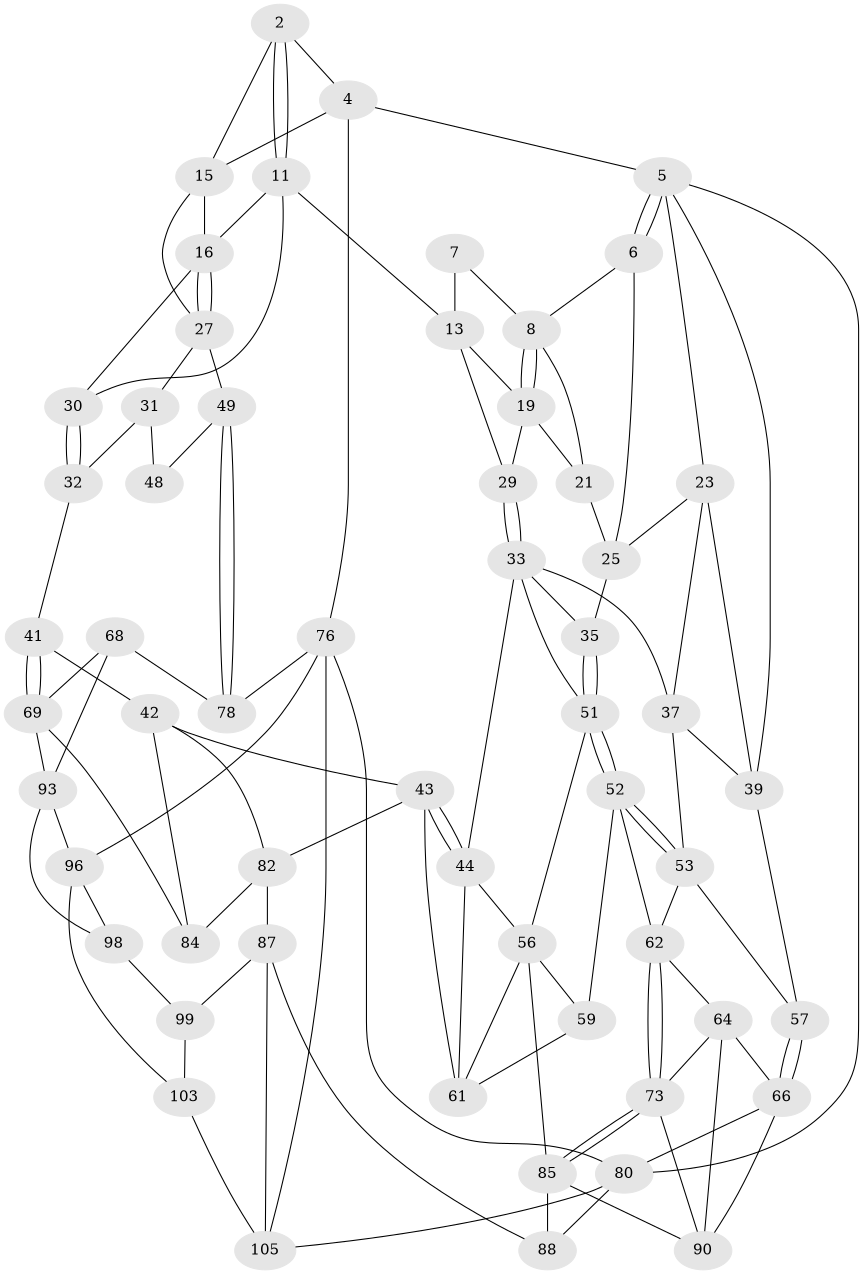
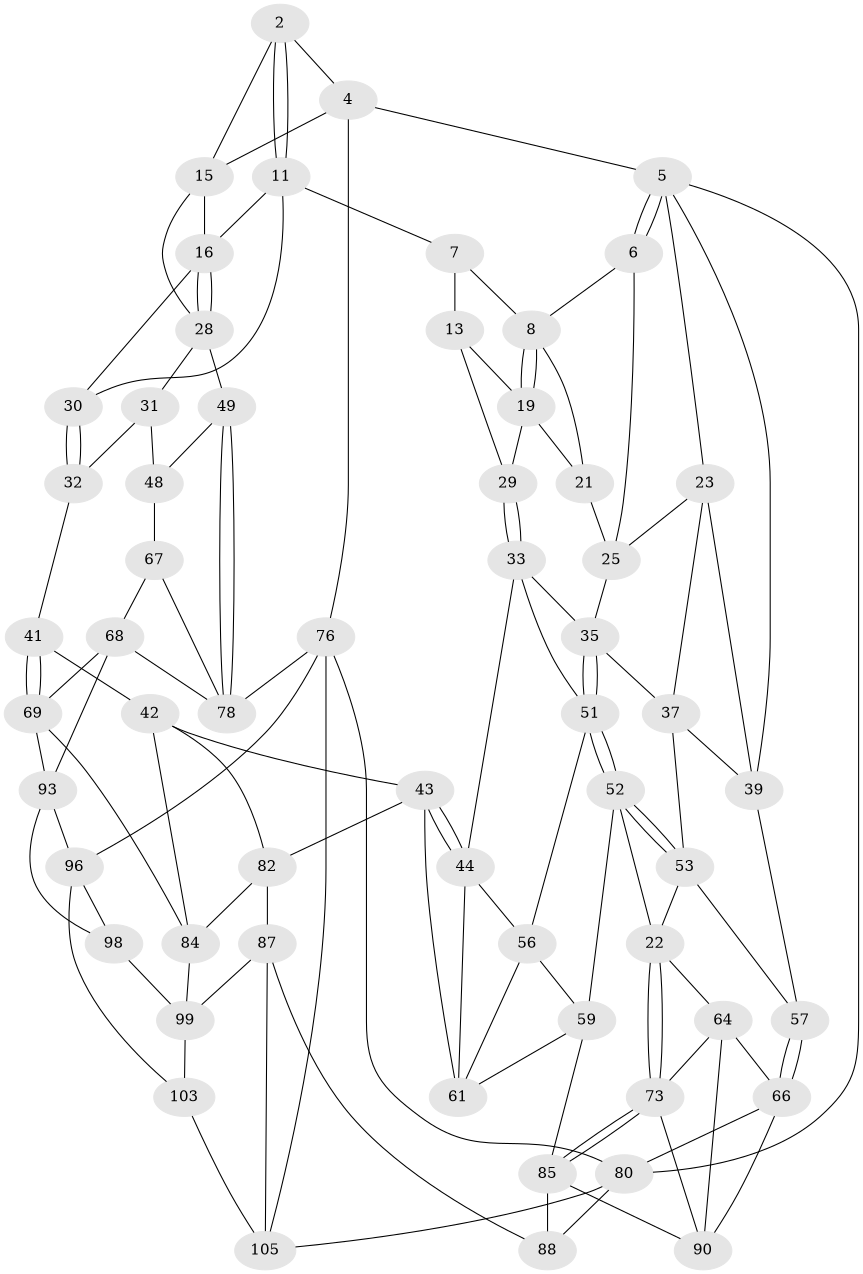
(368, 254) -> (368, 215)
(205, 330) -> (205, 330)
none -> (154, 560)
(624, 613) -> (631, 675)
(655, 944) -> (655, 944)
none -> (188, 982)
(537, 1059) -> (567, 1097)
